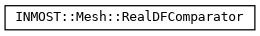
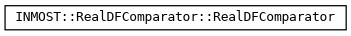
(130, 18) -> (176, 18)
